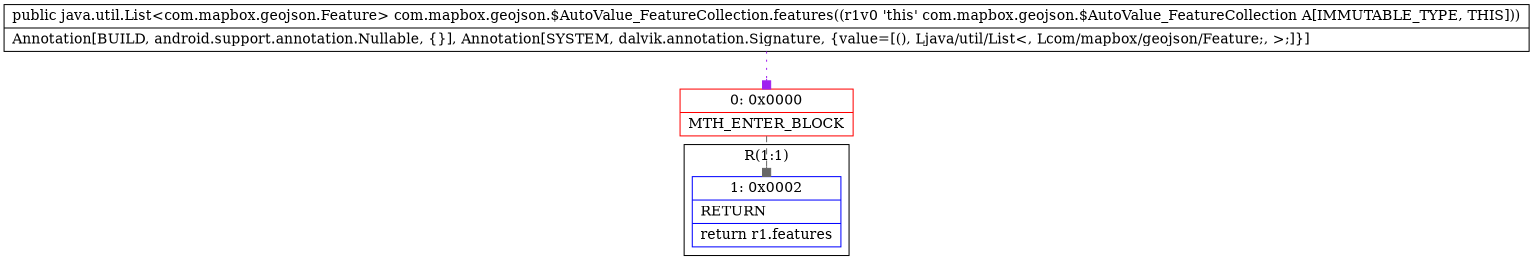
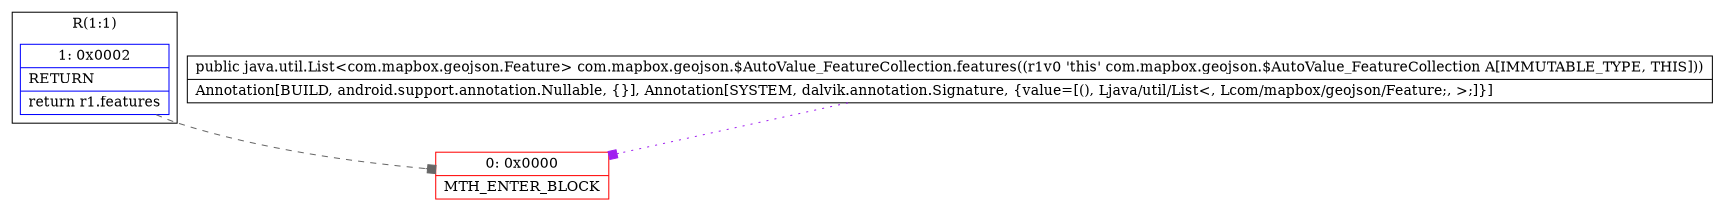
(767, 151) -> (289, 150)
